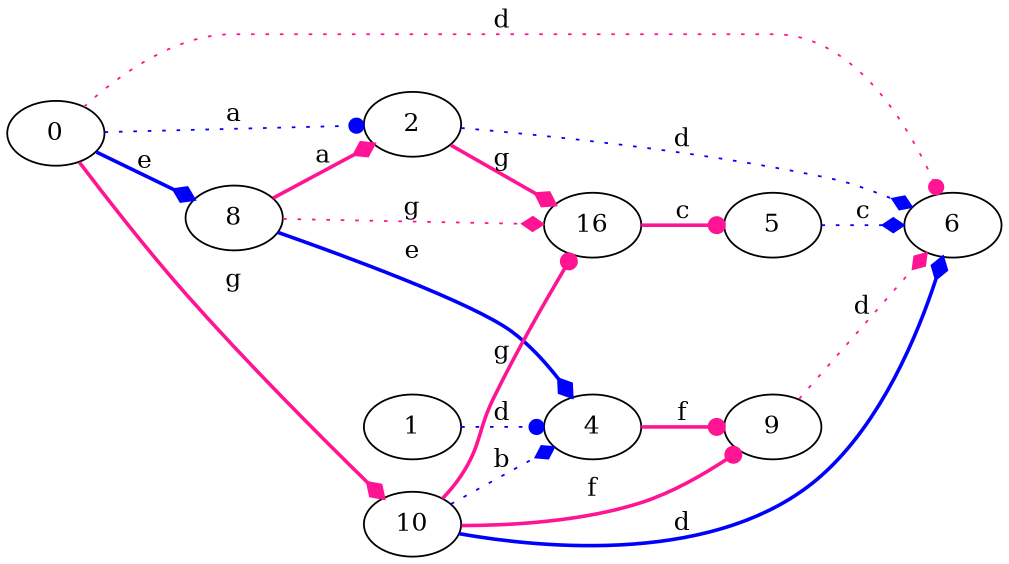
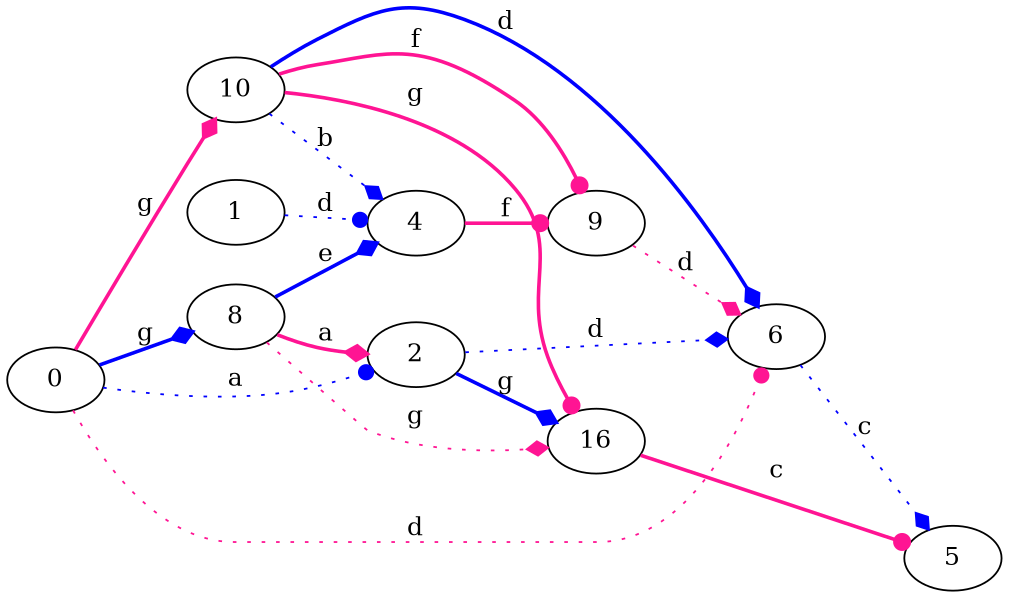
(145, 161) -> (146, 334)
(493, 169) -> (496, 393)
(852, 225) -> (858, 439)
